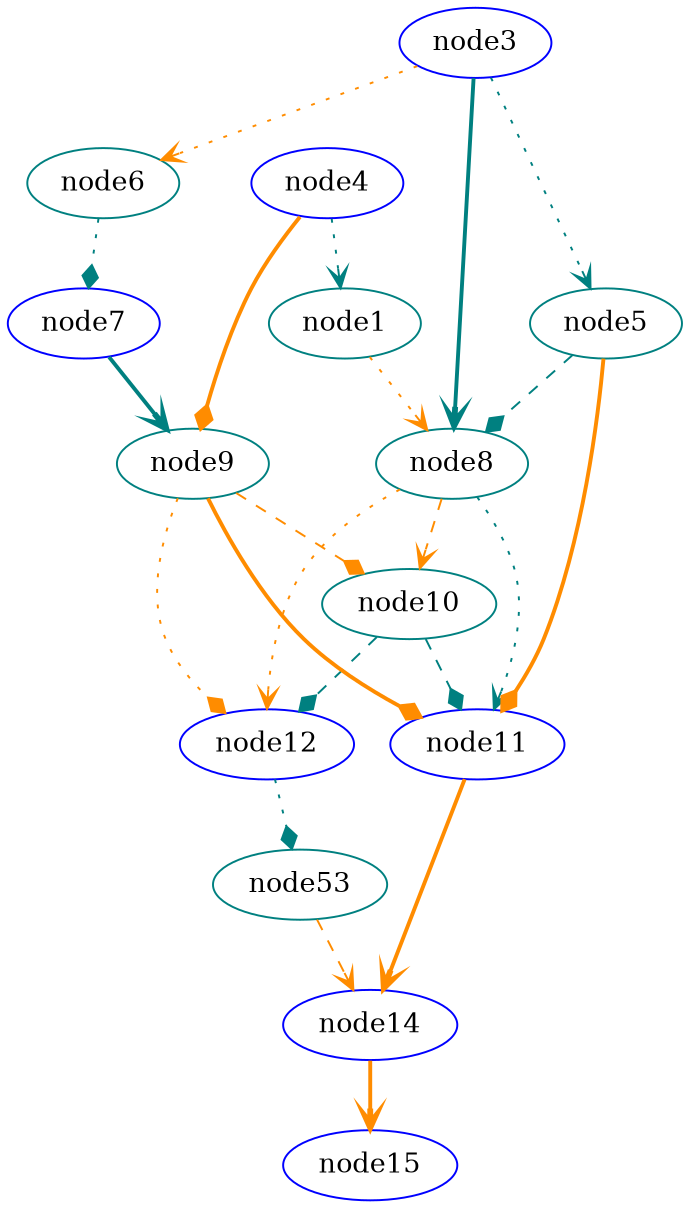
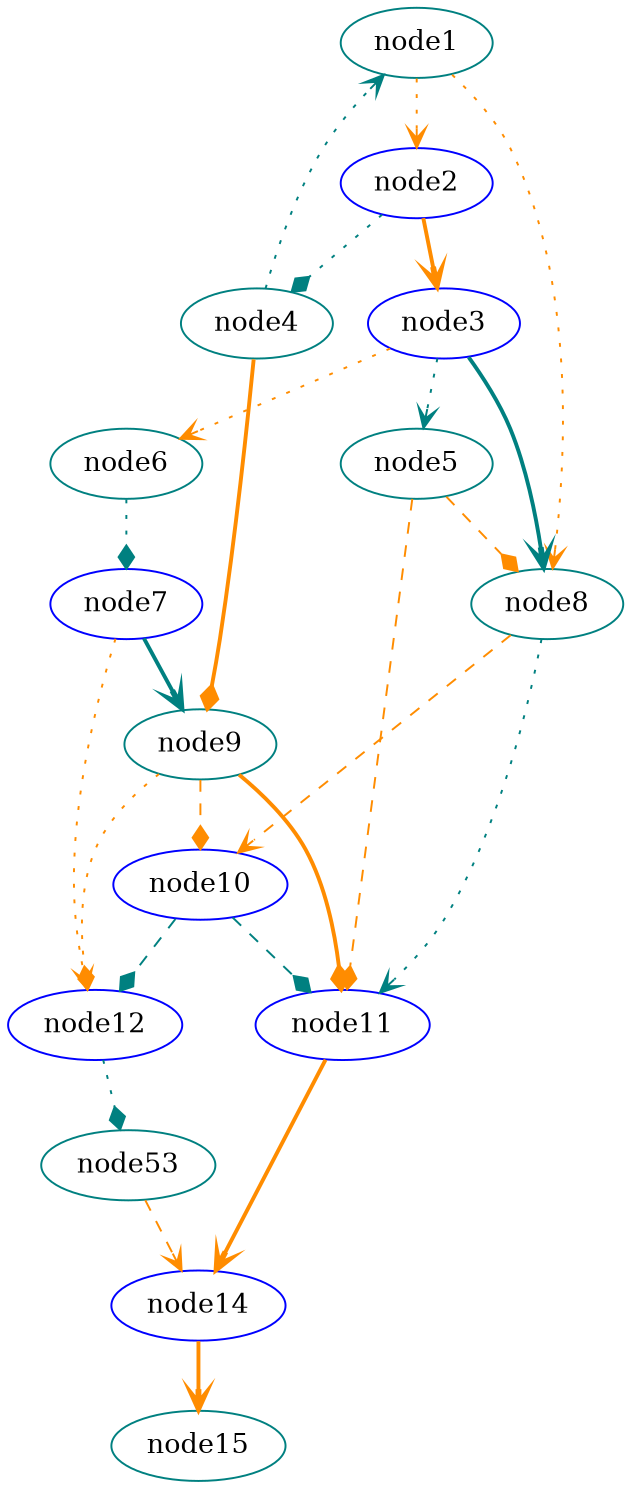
(327, 183) -> (257, 323)
none -> (417, 183)
(538, 385) -> (474, 525)
(577, 530) -> (383, 721)
(304, 570) -> (79, 803)
(409, 604) -> (200, 885)
(370, 1165) -> (198, 1446)
